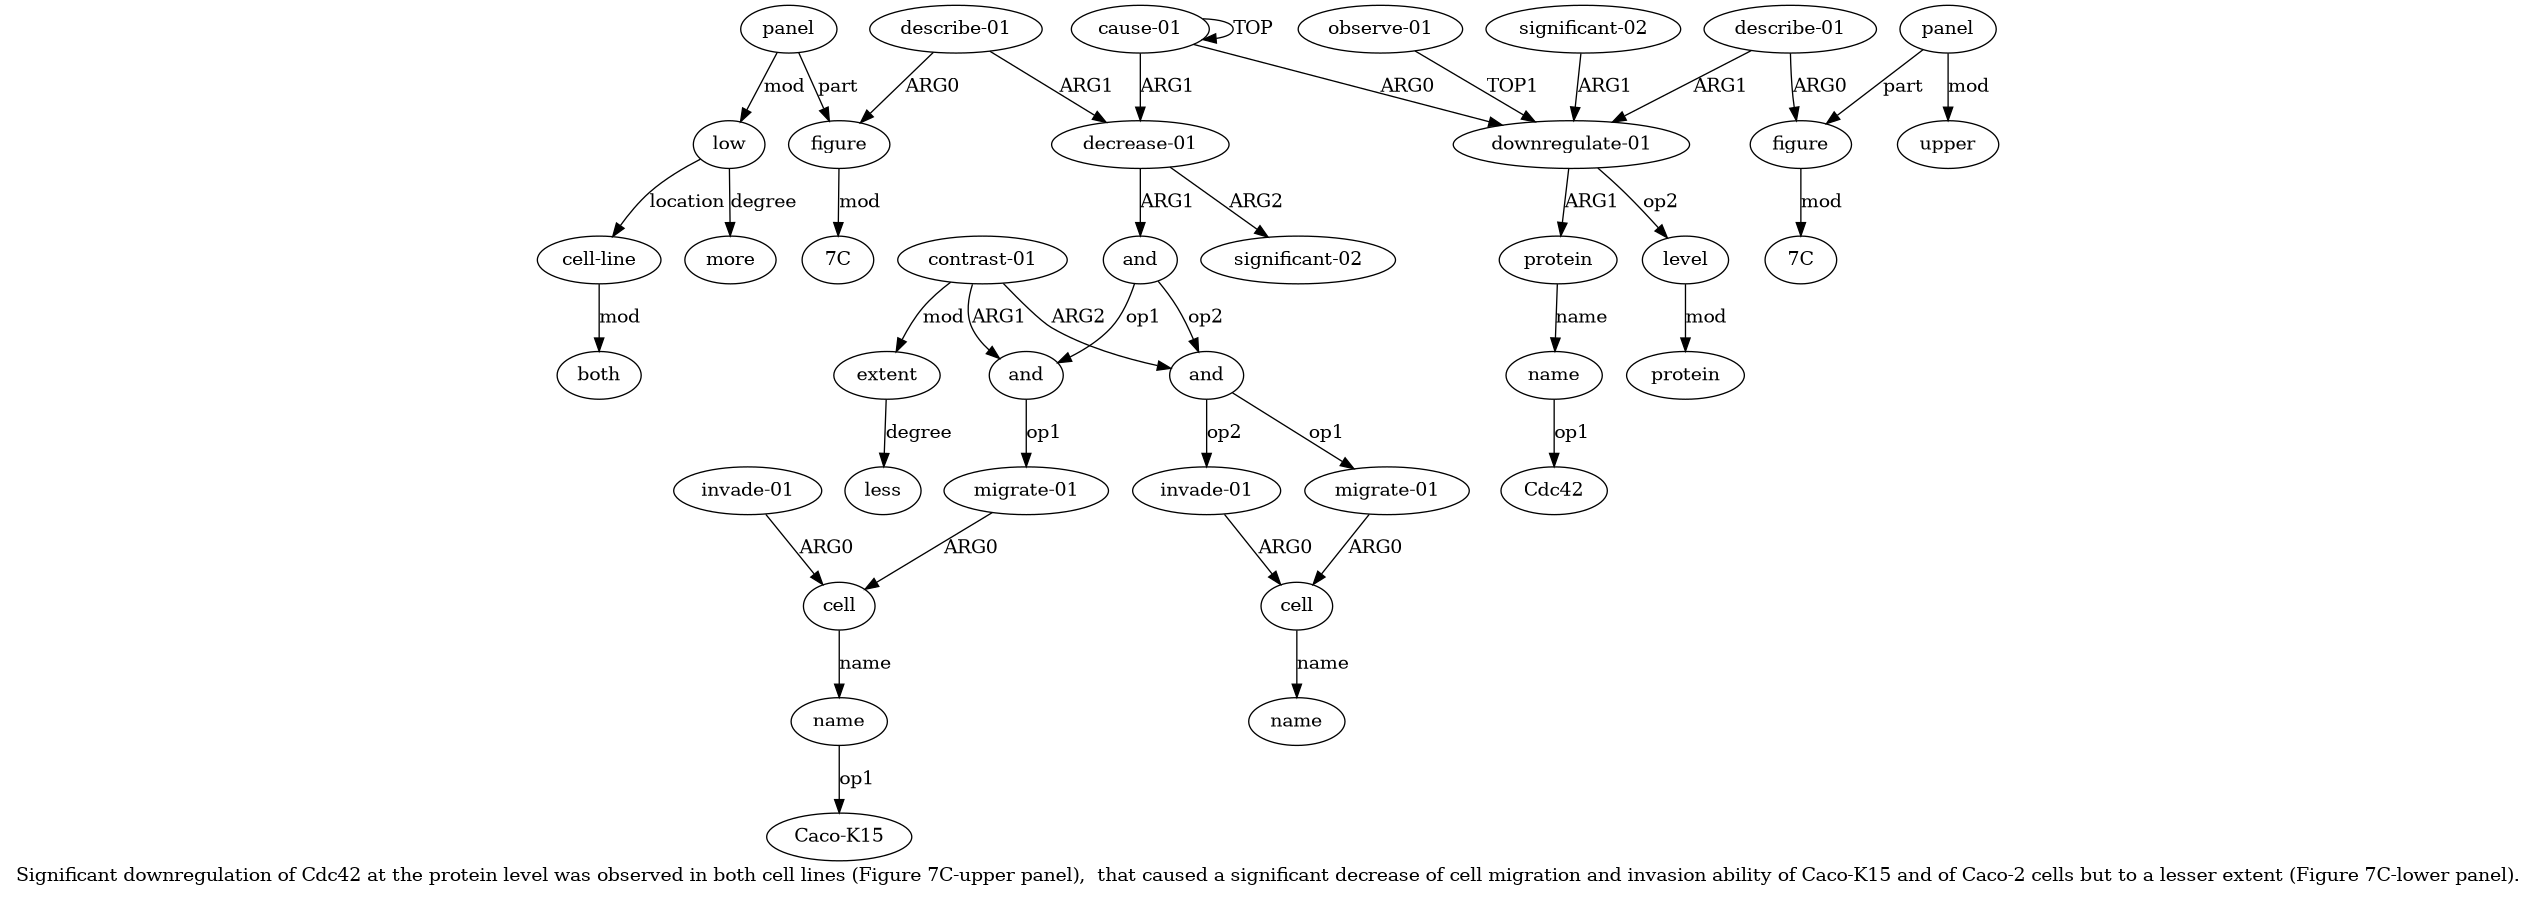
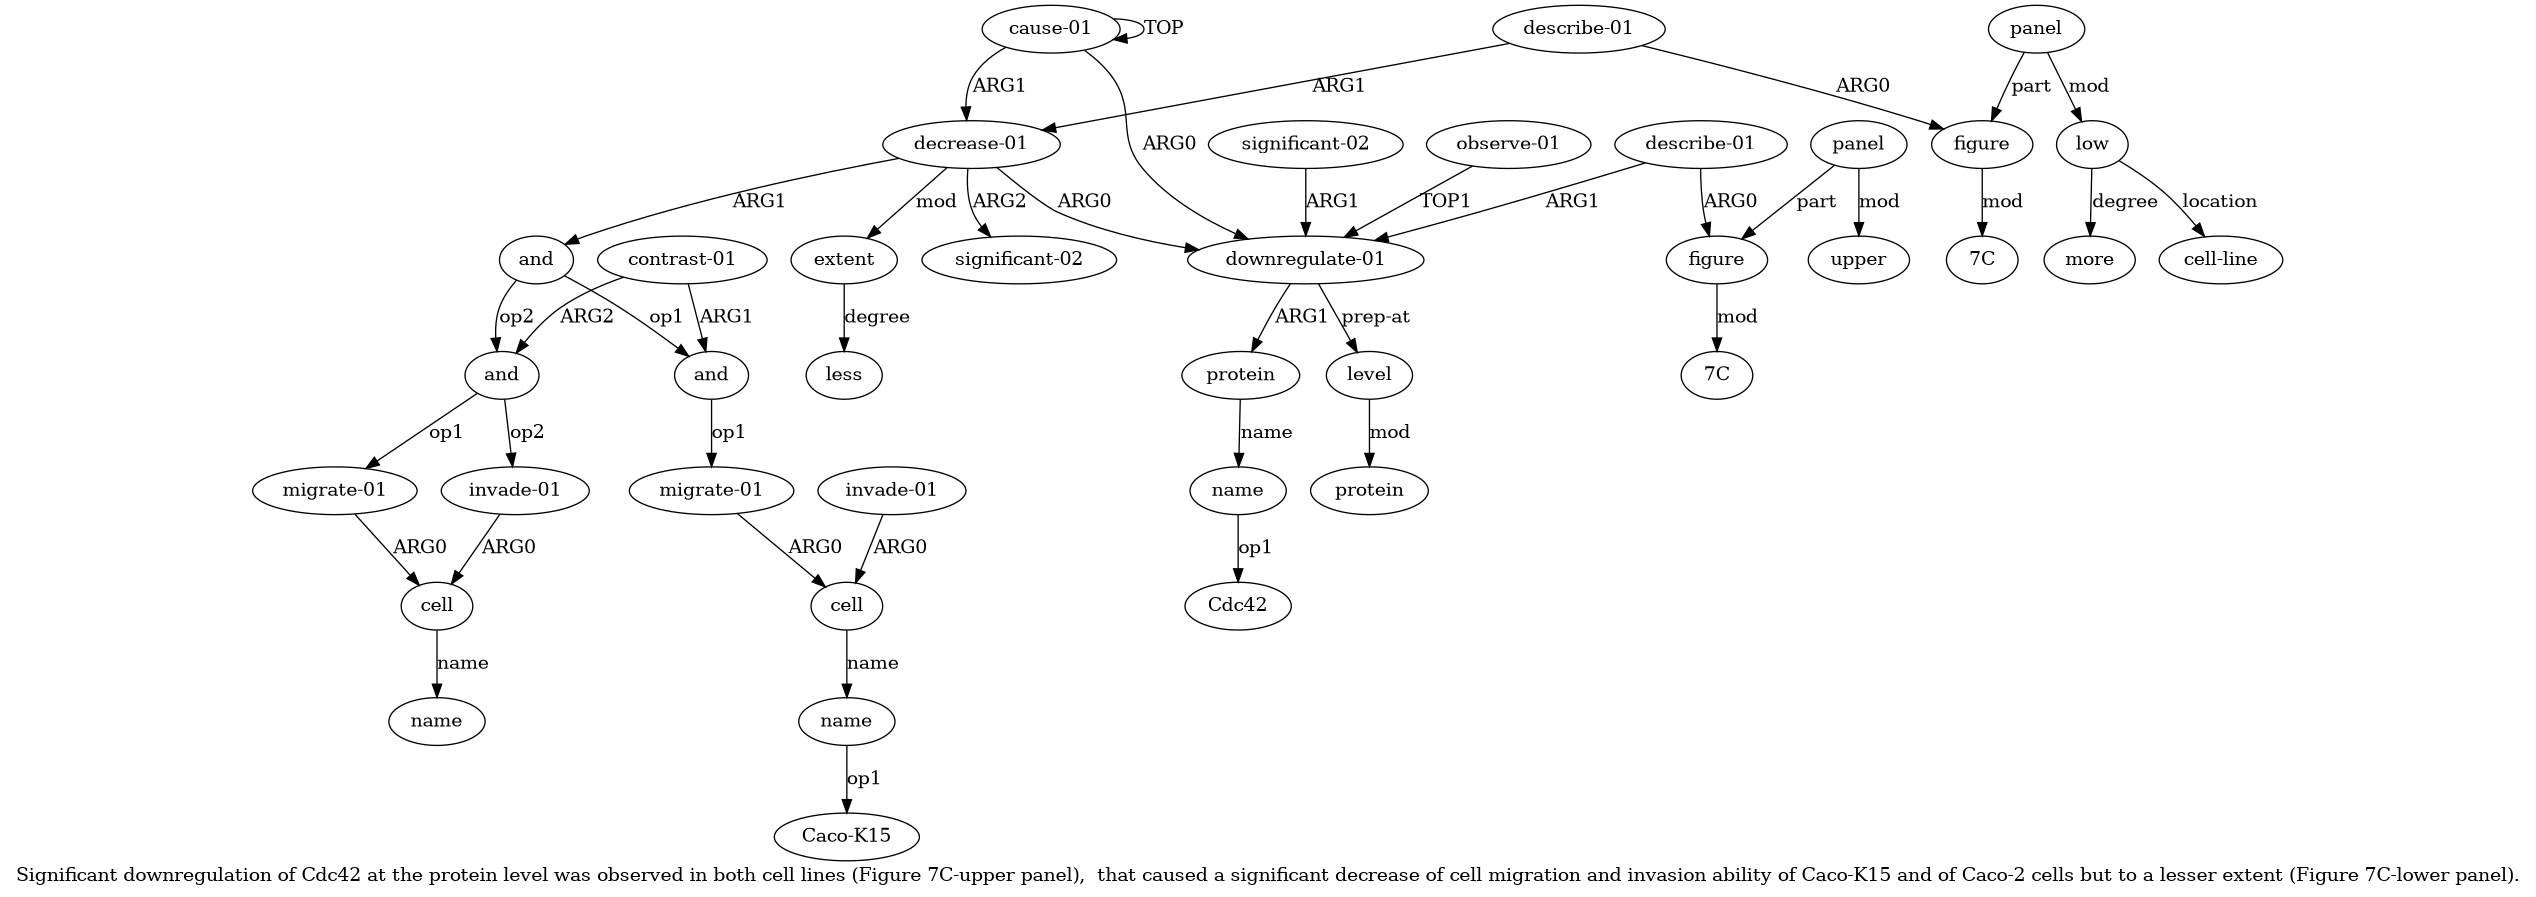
(1661, 202) -> (1376, 318)
none -> (1084, 223)
(923, 308) -> (912, 198)
(599, 375) -> none
